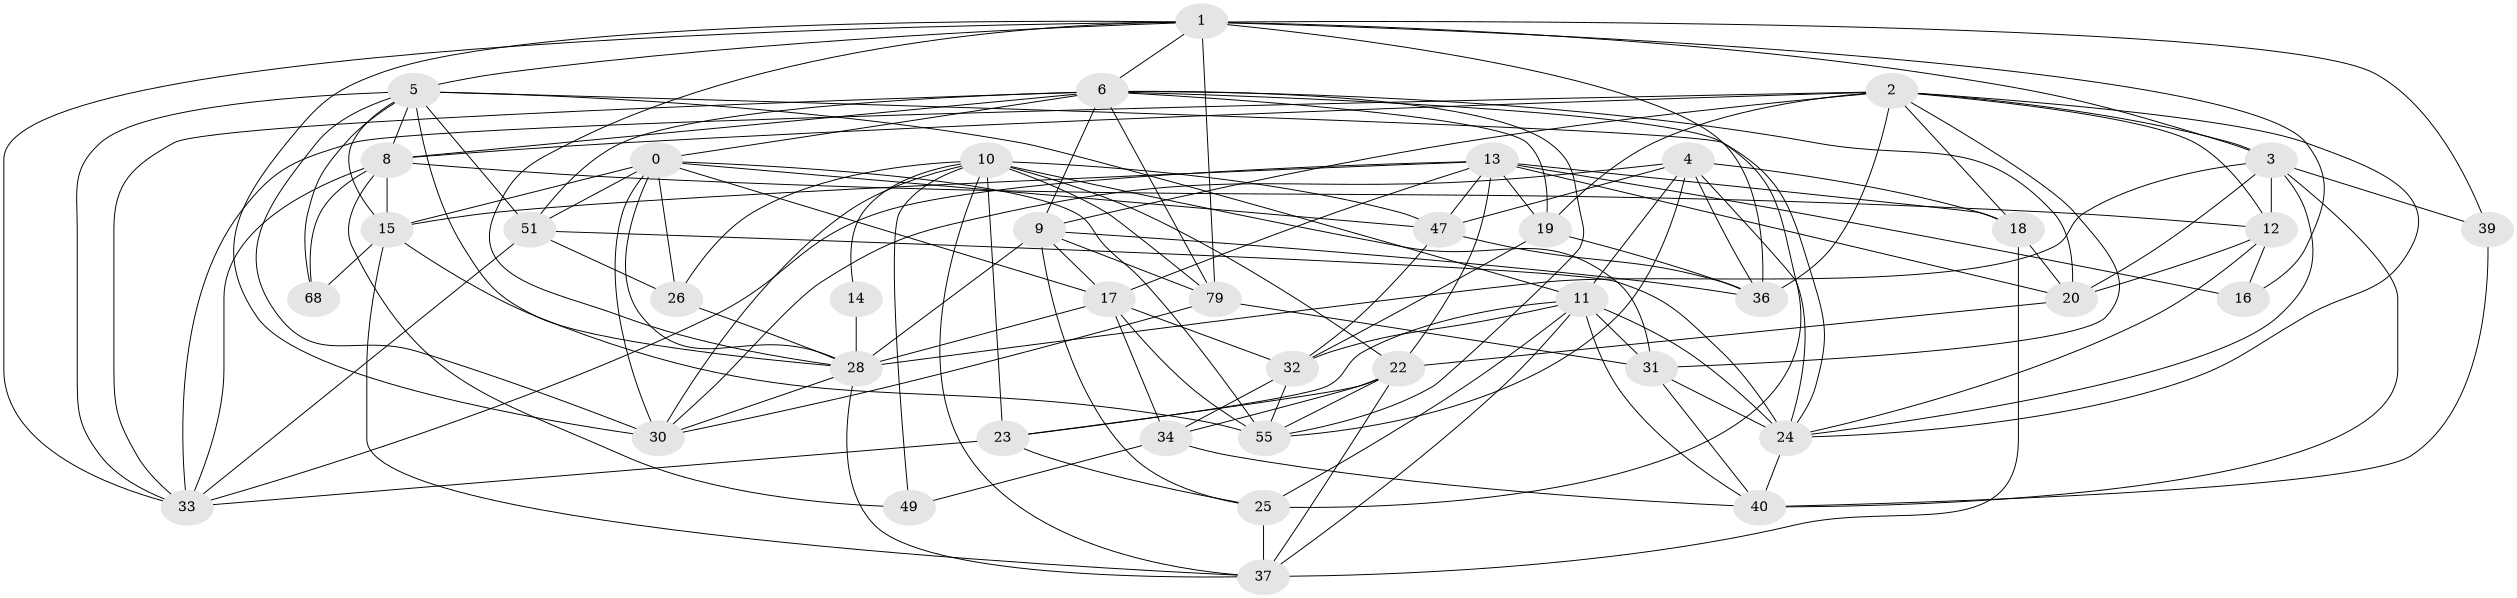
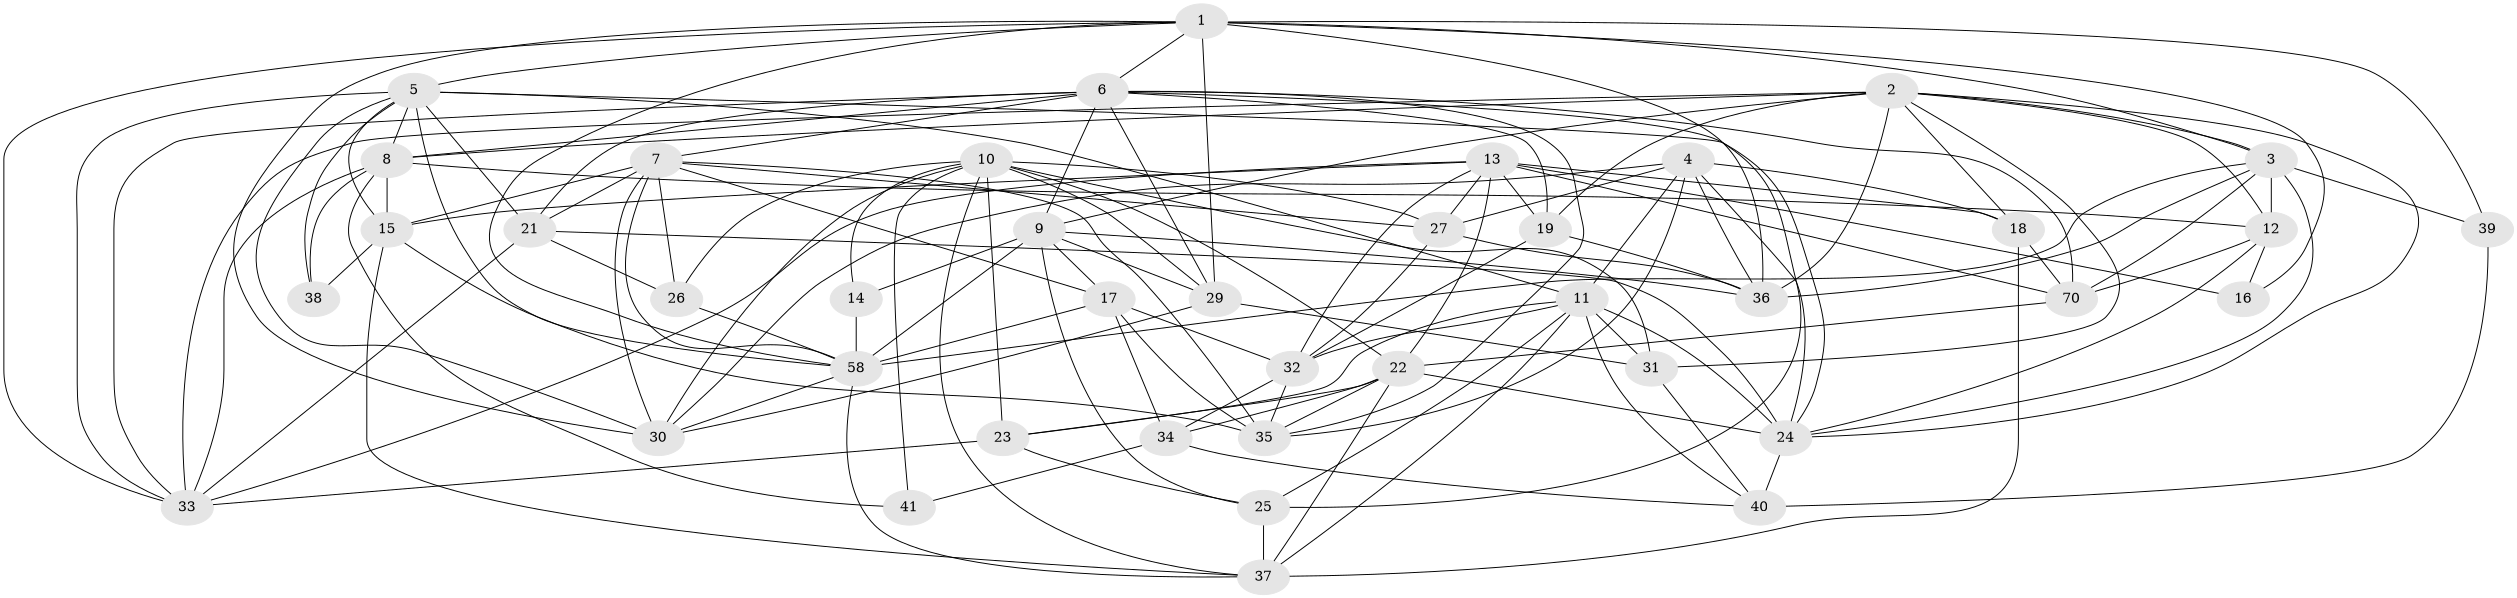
(656, 160) -> (656, 160)
(530, 230) -> (530, 230)
(1439, 230) -> (1439, 230)
(1282, 232) -> (1371, 247)
none -> (944, 266)
(314, 299) -> (314, 299)
(1215, 299) -> (1215, 299)
(2071, 299) -> (2071, 299)
(856, 369) -> (856, 369)
(1719, 403) -> (1592, 403)
(1265, 438) -> (1265, 438)
(2230, 470) -> (2027, 263)
(909, 508) -> (909, 508)
